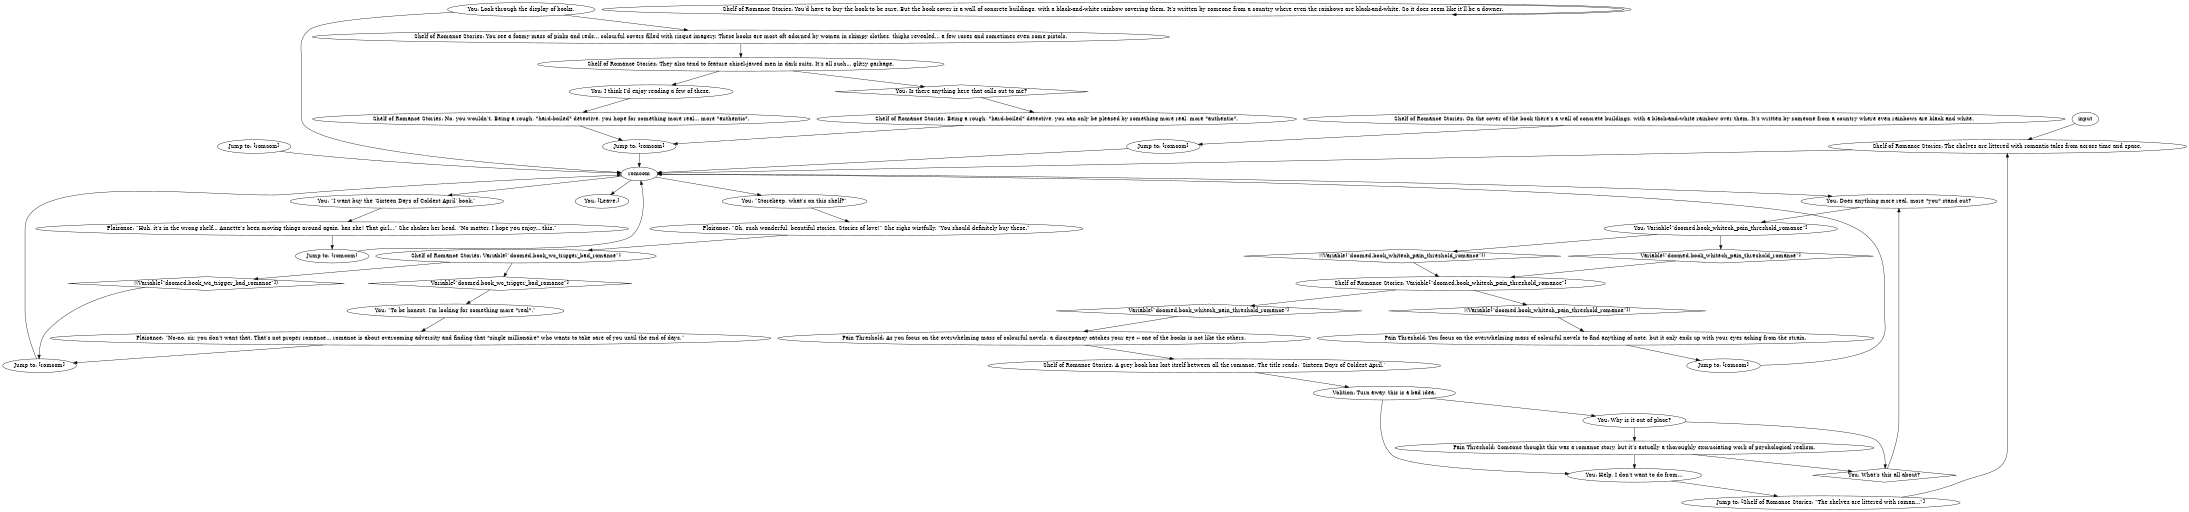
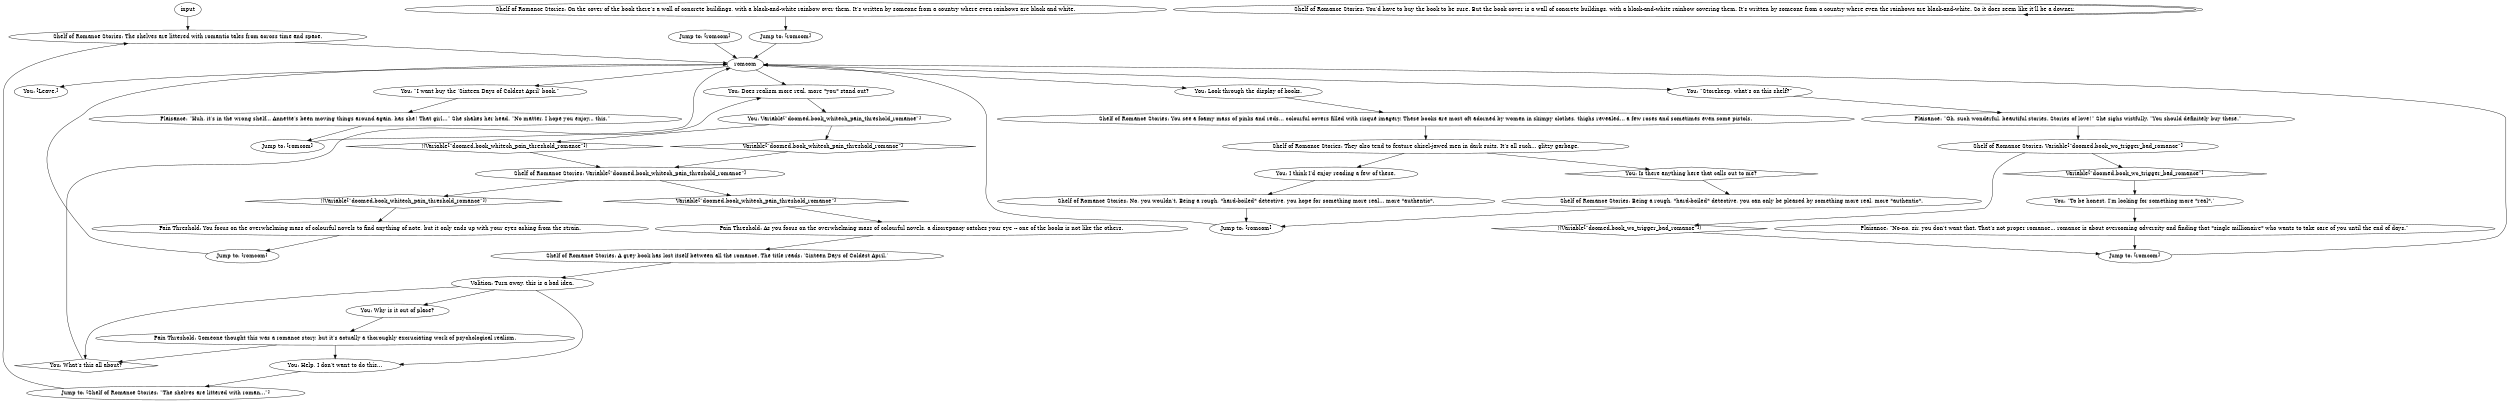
(338, 140) -> (973, 77)
(1899, 201) -> (799, 92)
(1795, 427) -> (262, 300)
(1634, 475) -> (335, 366)
